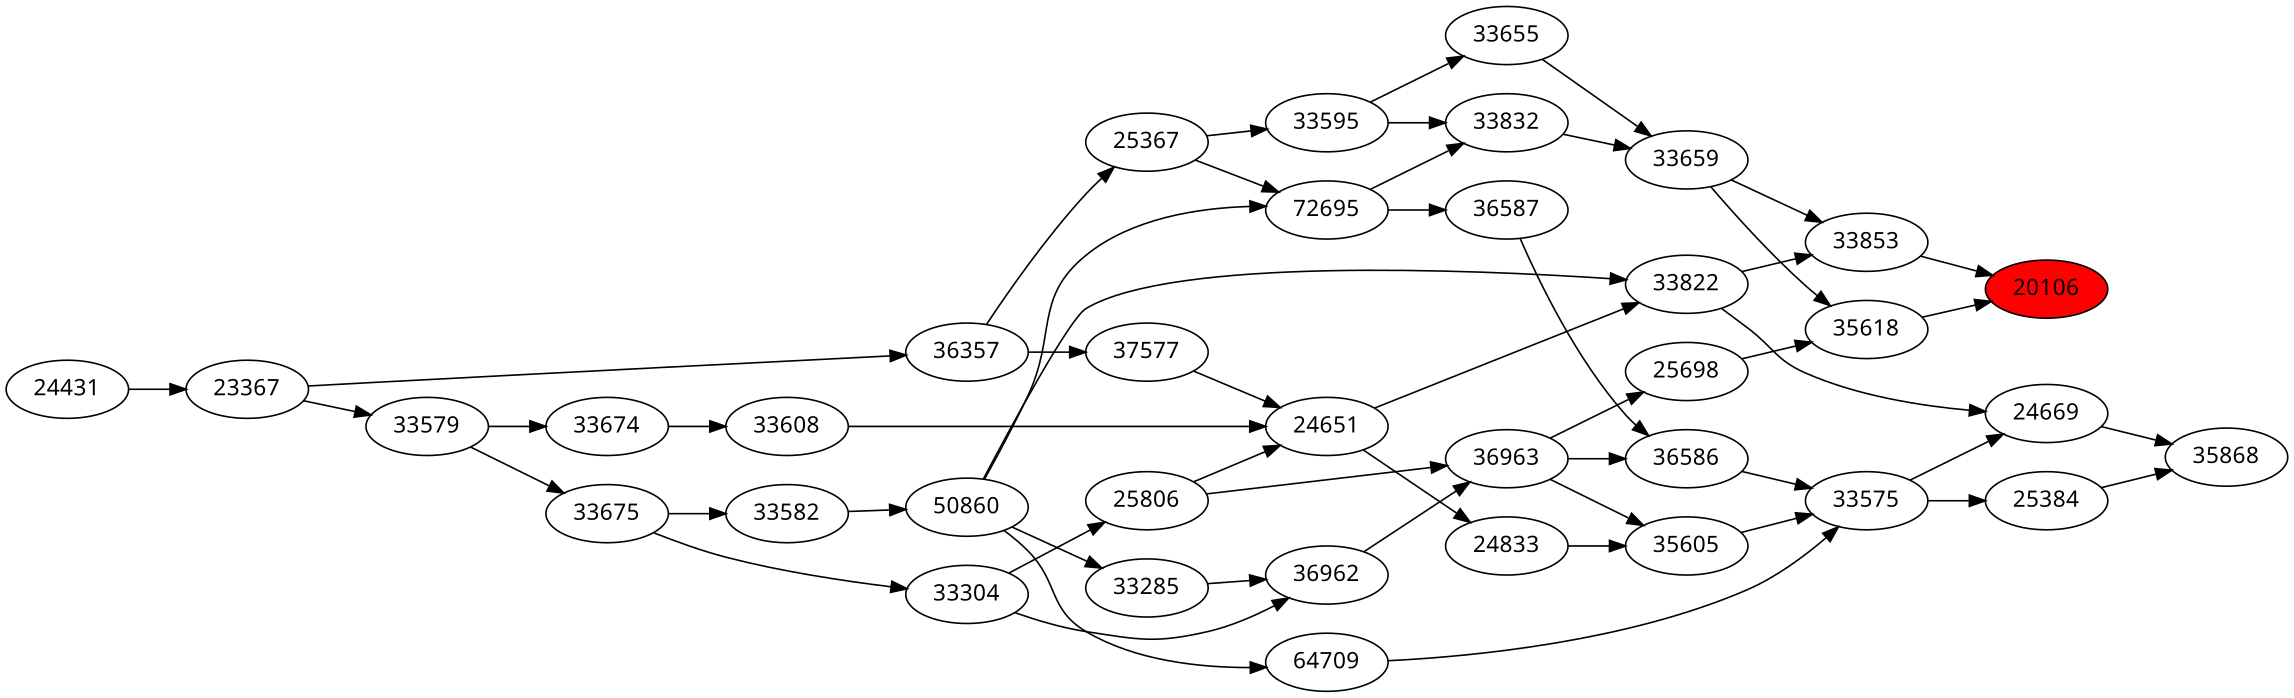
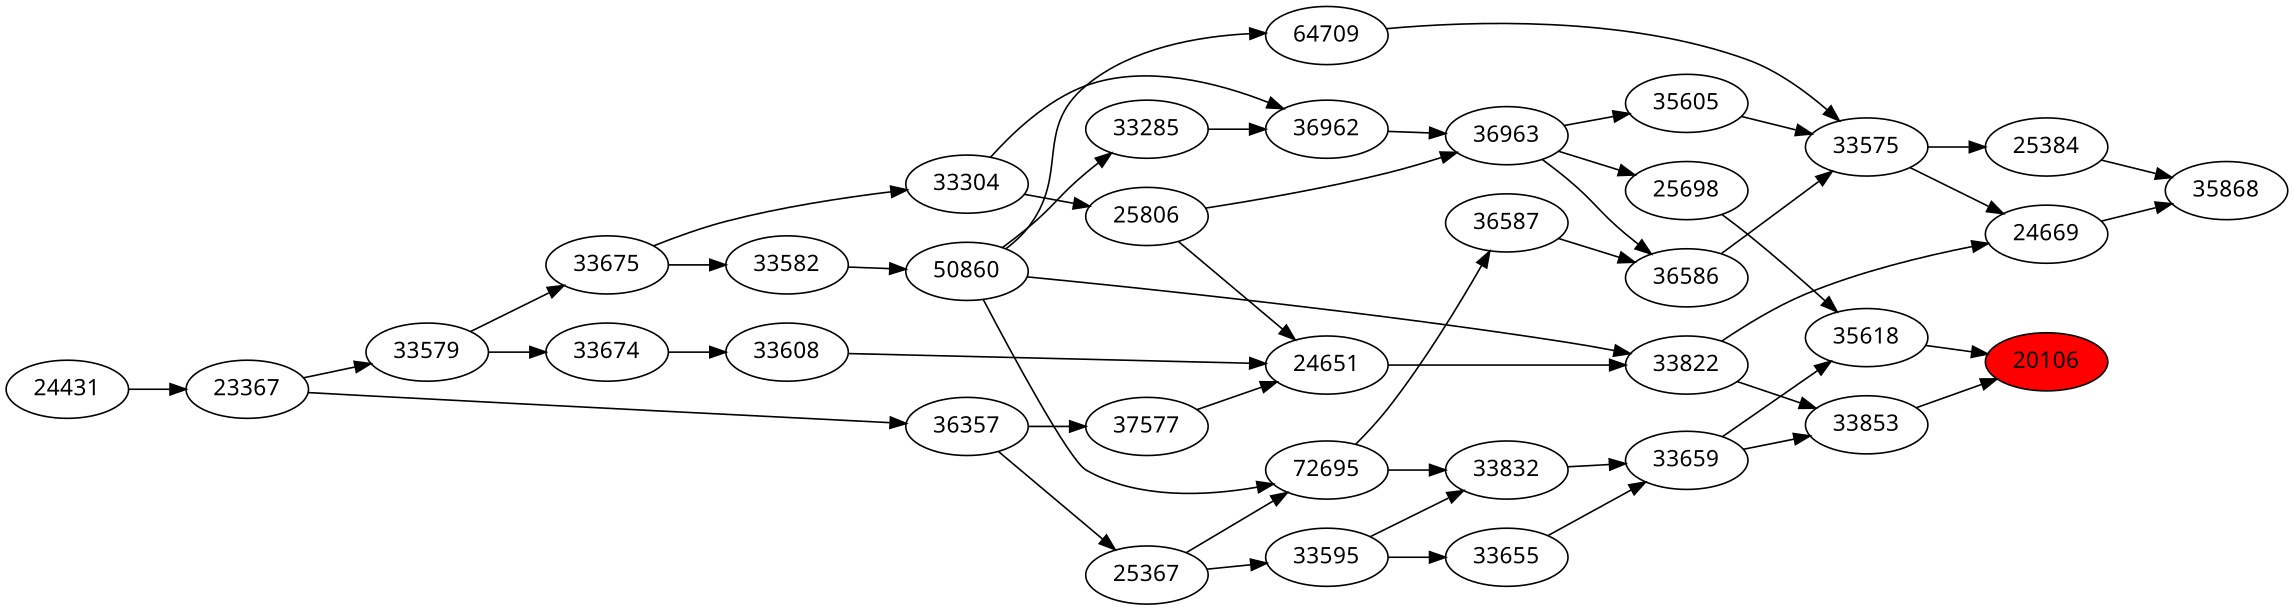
(1507, 546) -> none
